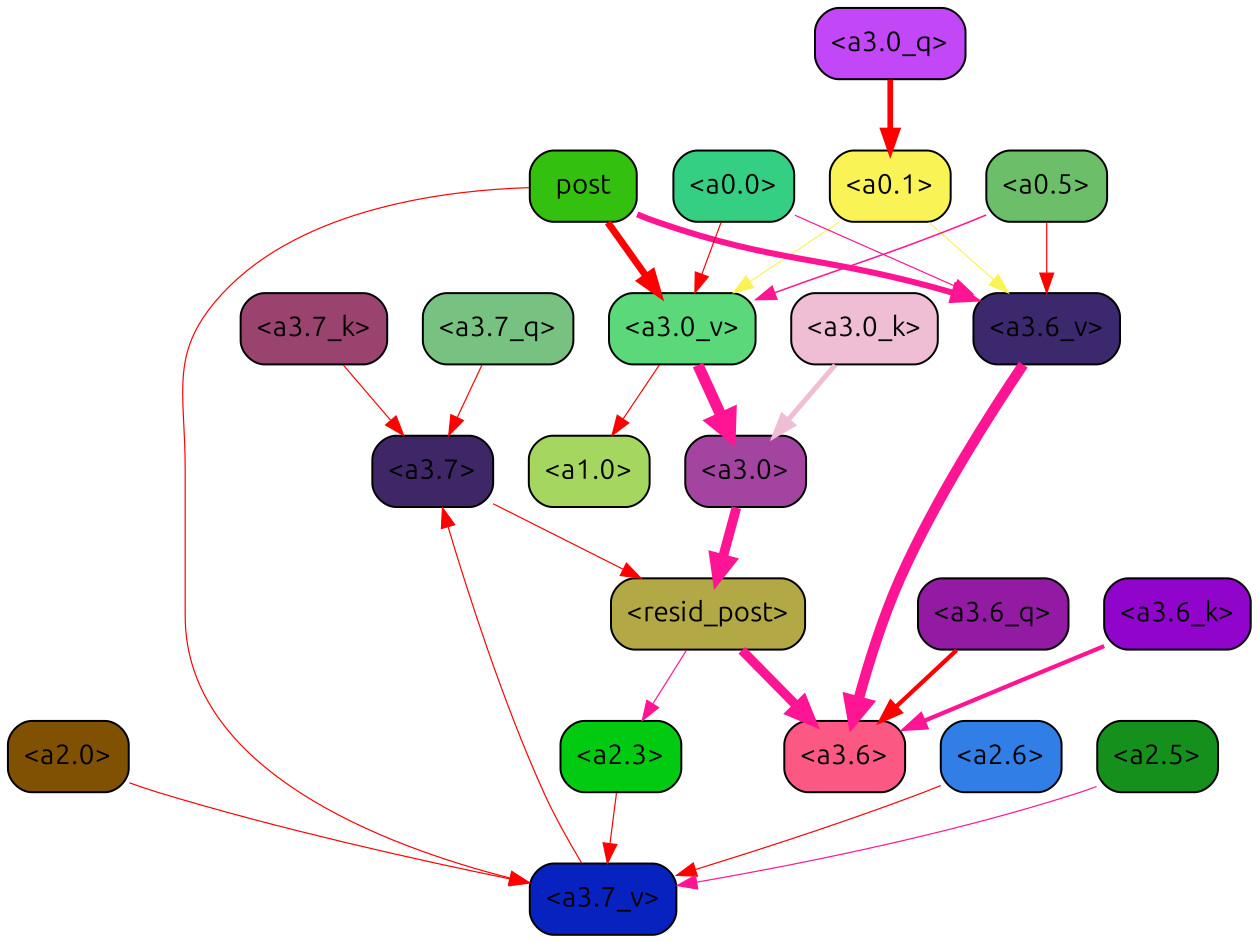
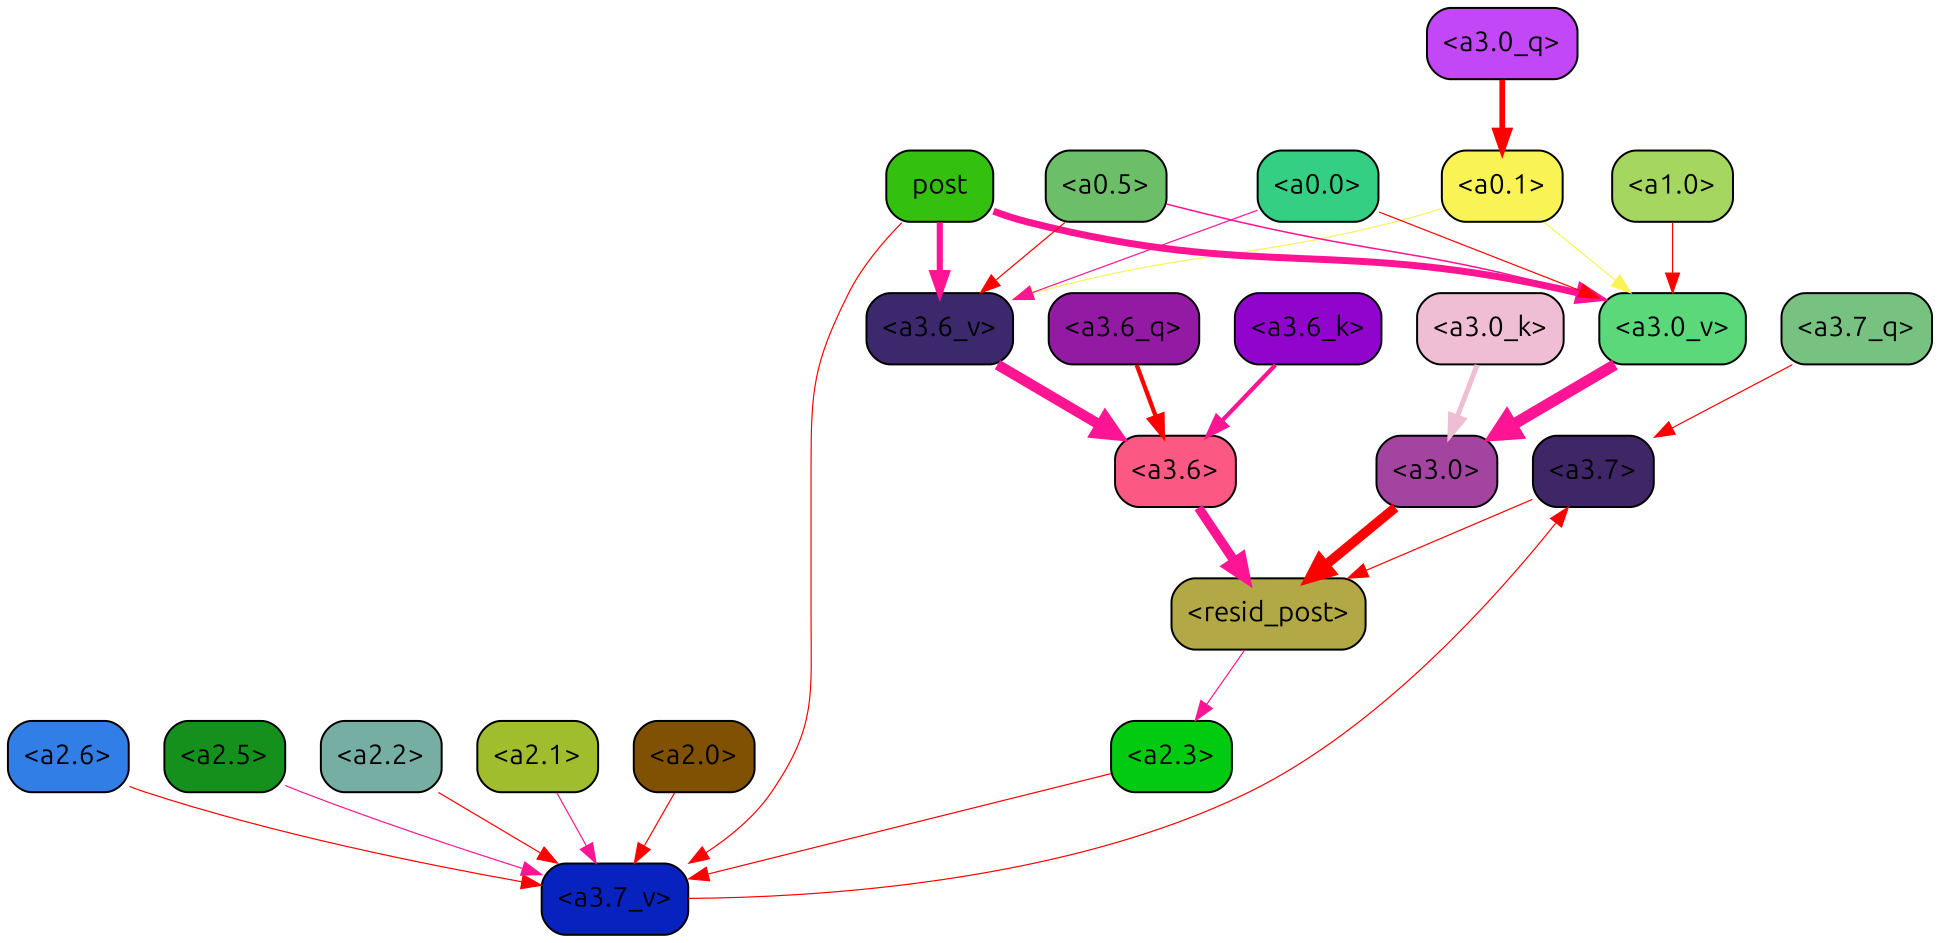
(627, 249) -> (1286, 258)
(314, 329) -> none
(641, 392) -> (1673, 248)
(729, 533) -> (1360, 537)
(770, 678) -> (1217, 535)
none -> (381, 757)
none -> (538, 757)
